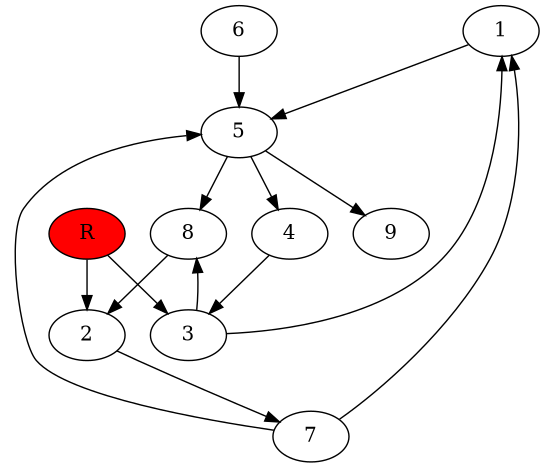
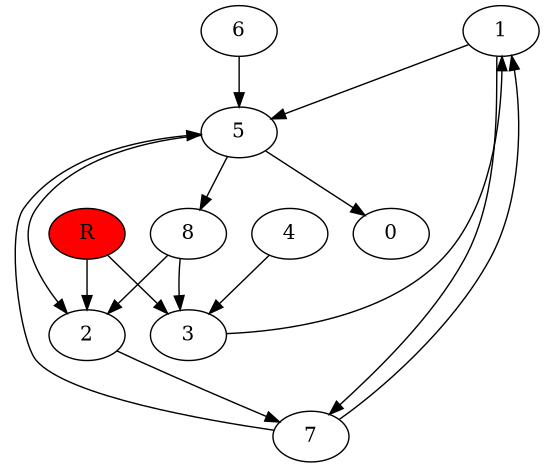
(261, 177) -> (49, 194)
(391, 234) -> (391, 234)
none -> (468, 252)
(198, 291) -> (179, 277)
